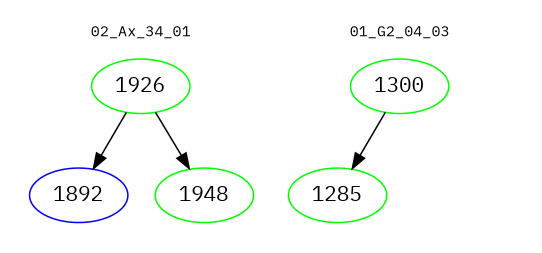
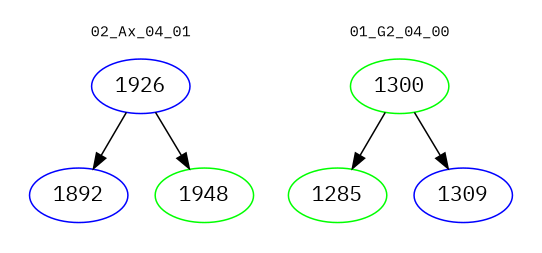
(142, 33) -> (142, 33)
(400, 33) -> (400, 33)
(141, 86) -> (141, 86)
none -> (463, 195)
